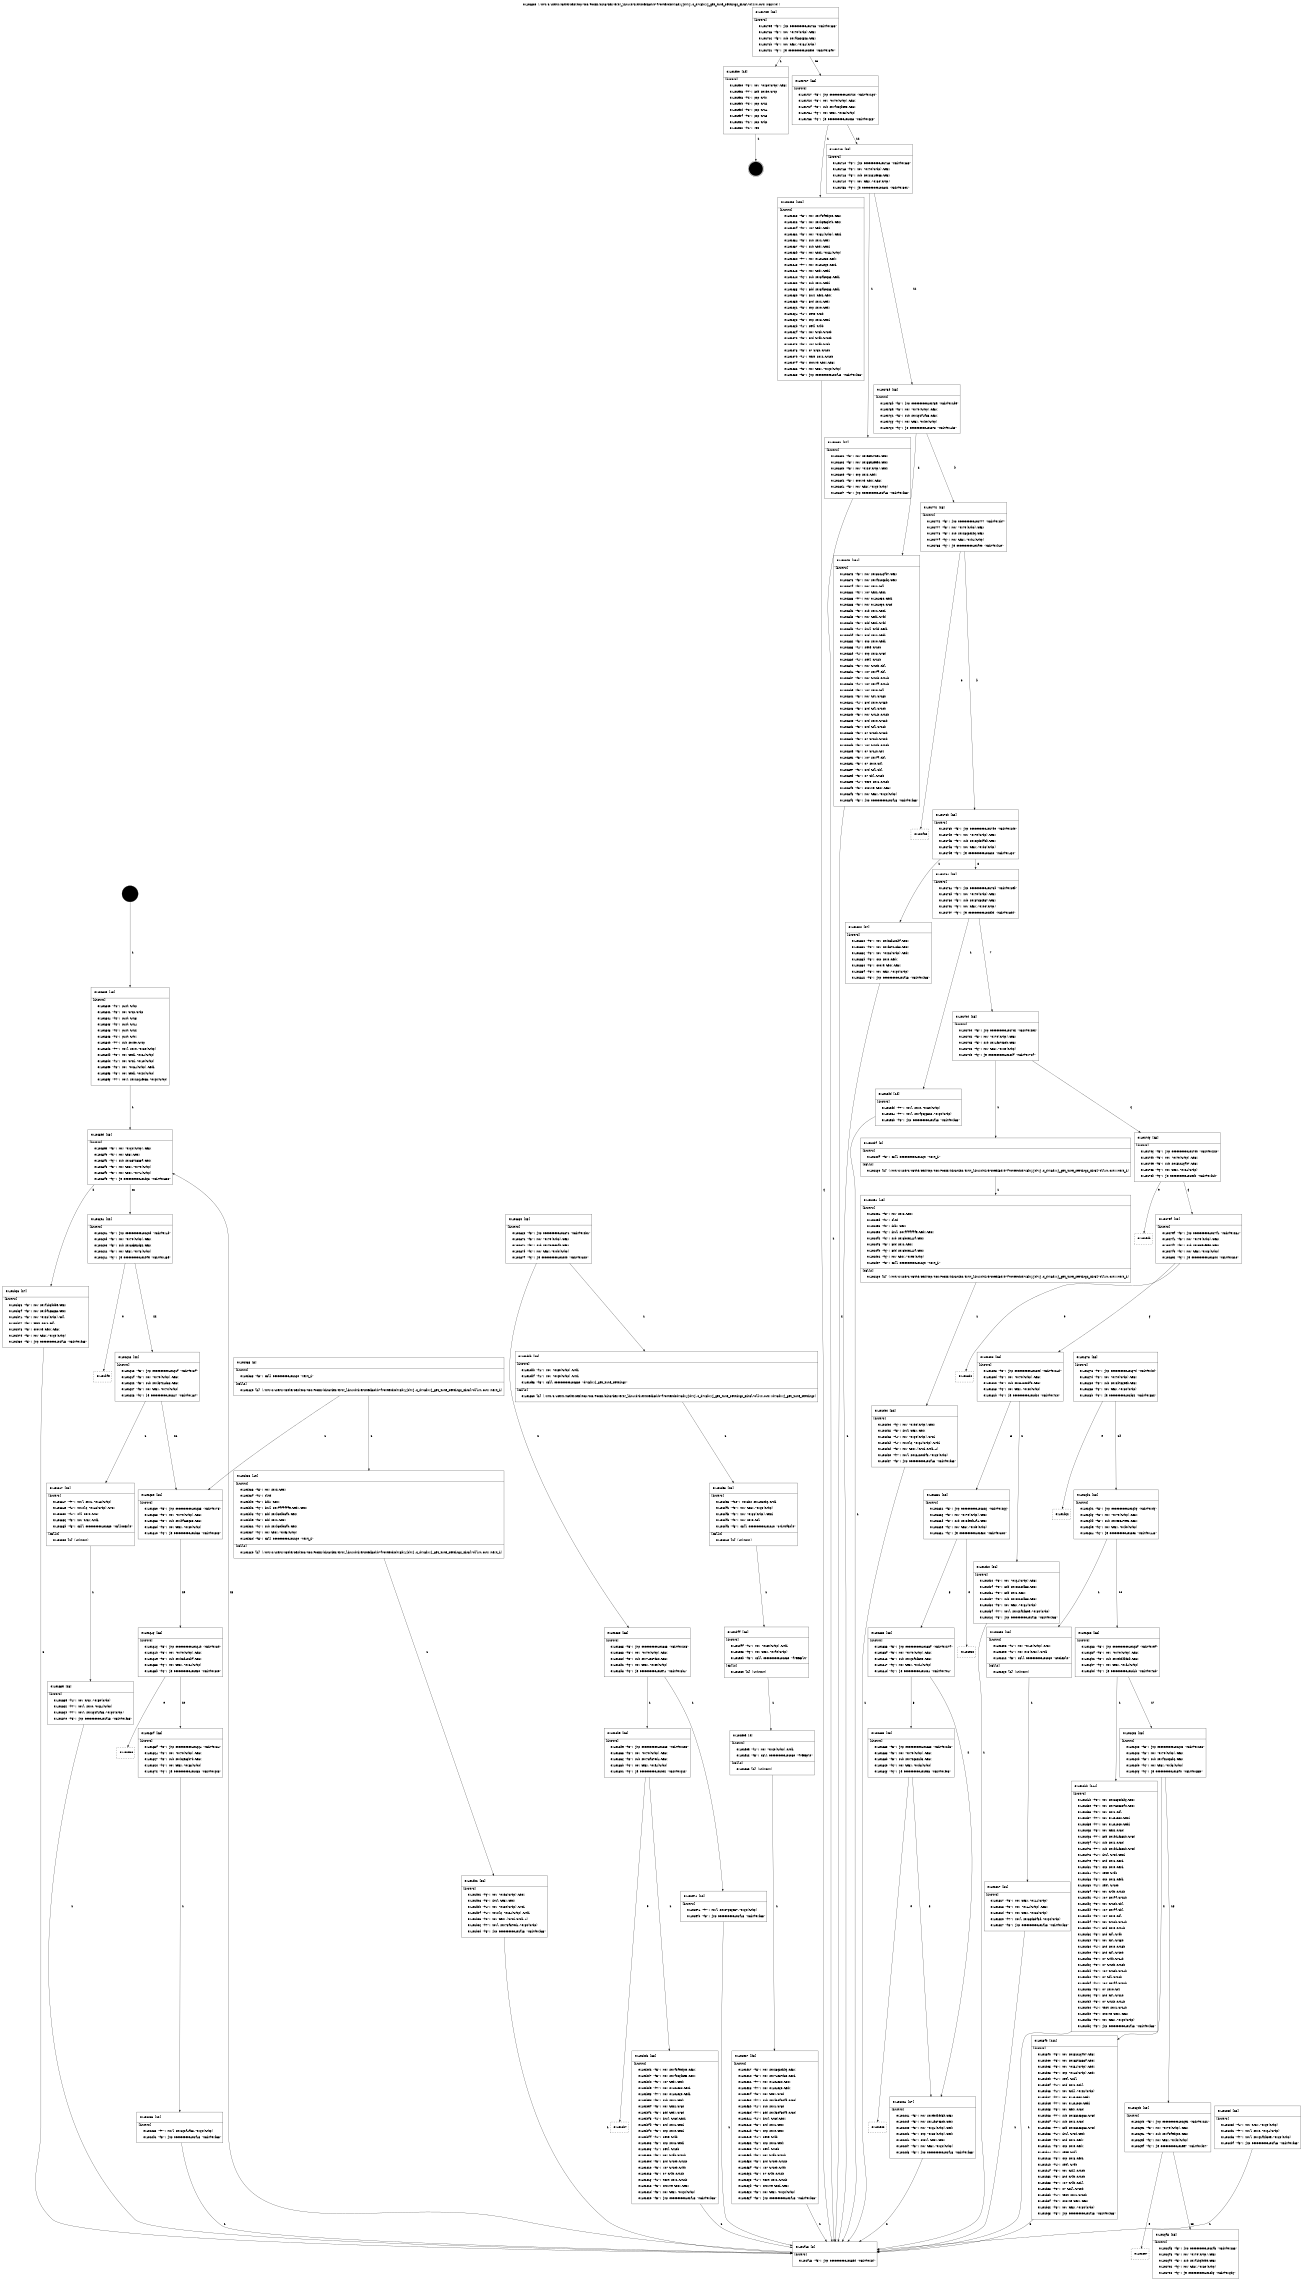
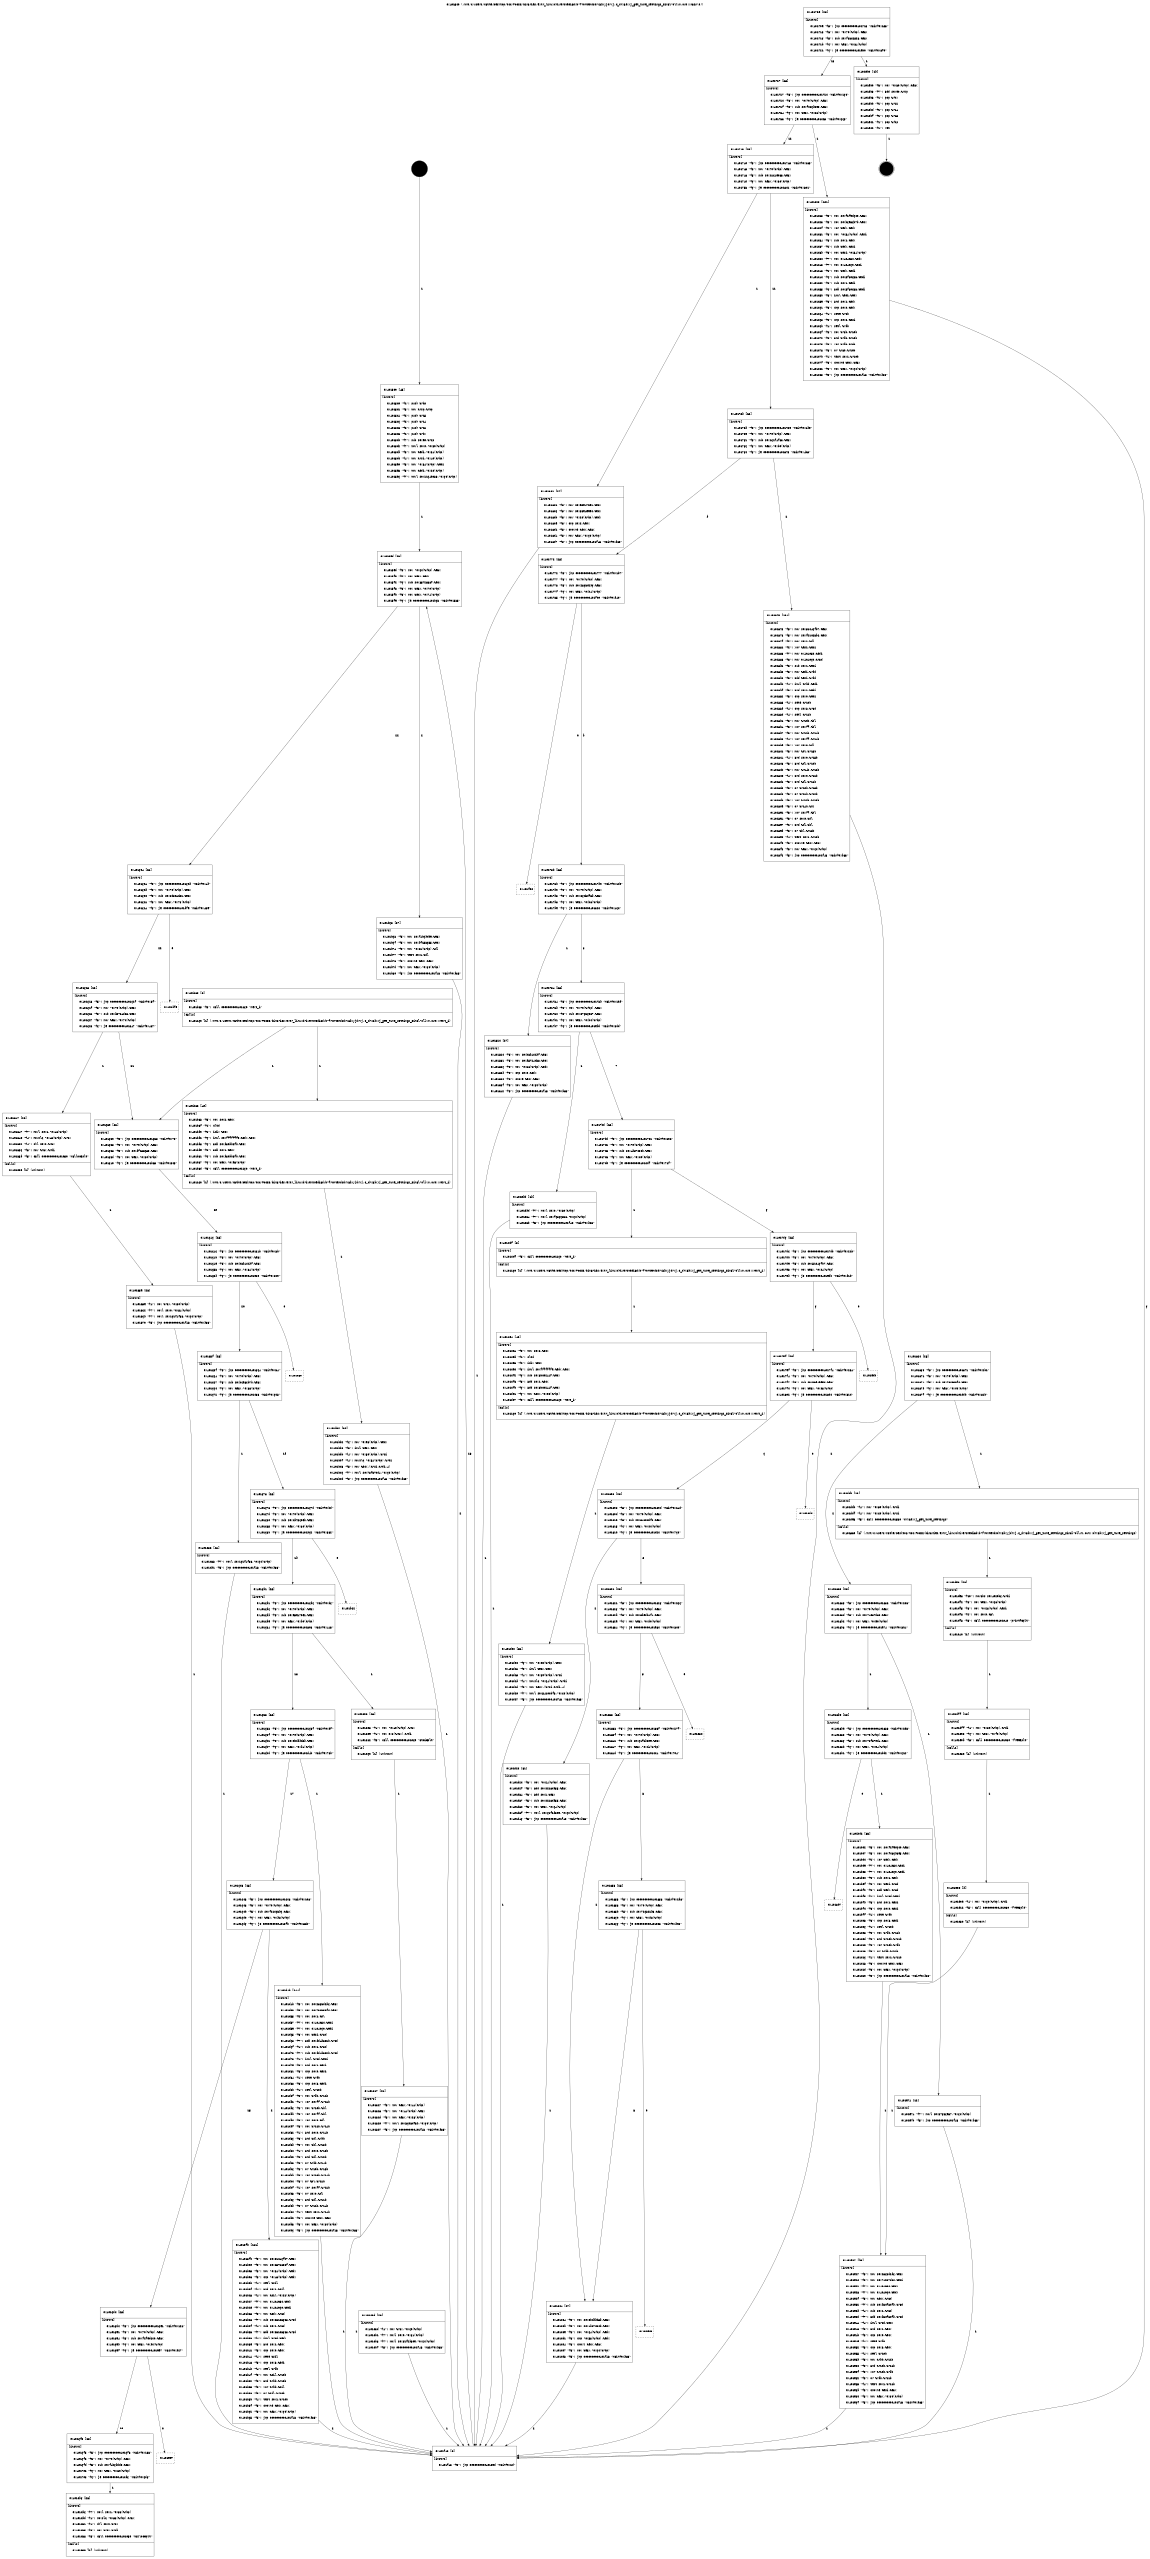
none -> (266, 1444)
(740, 2236) -> (880, 2117)
none -> (110, 2525)
